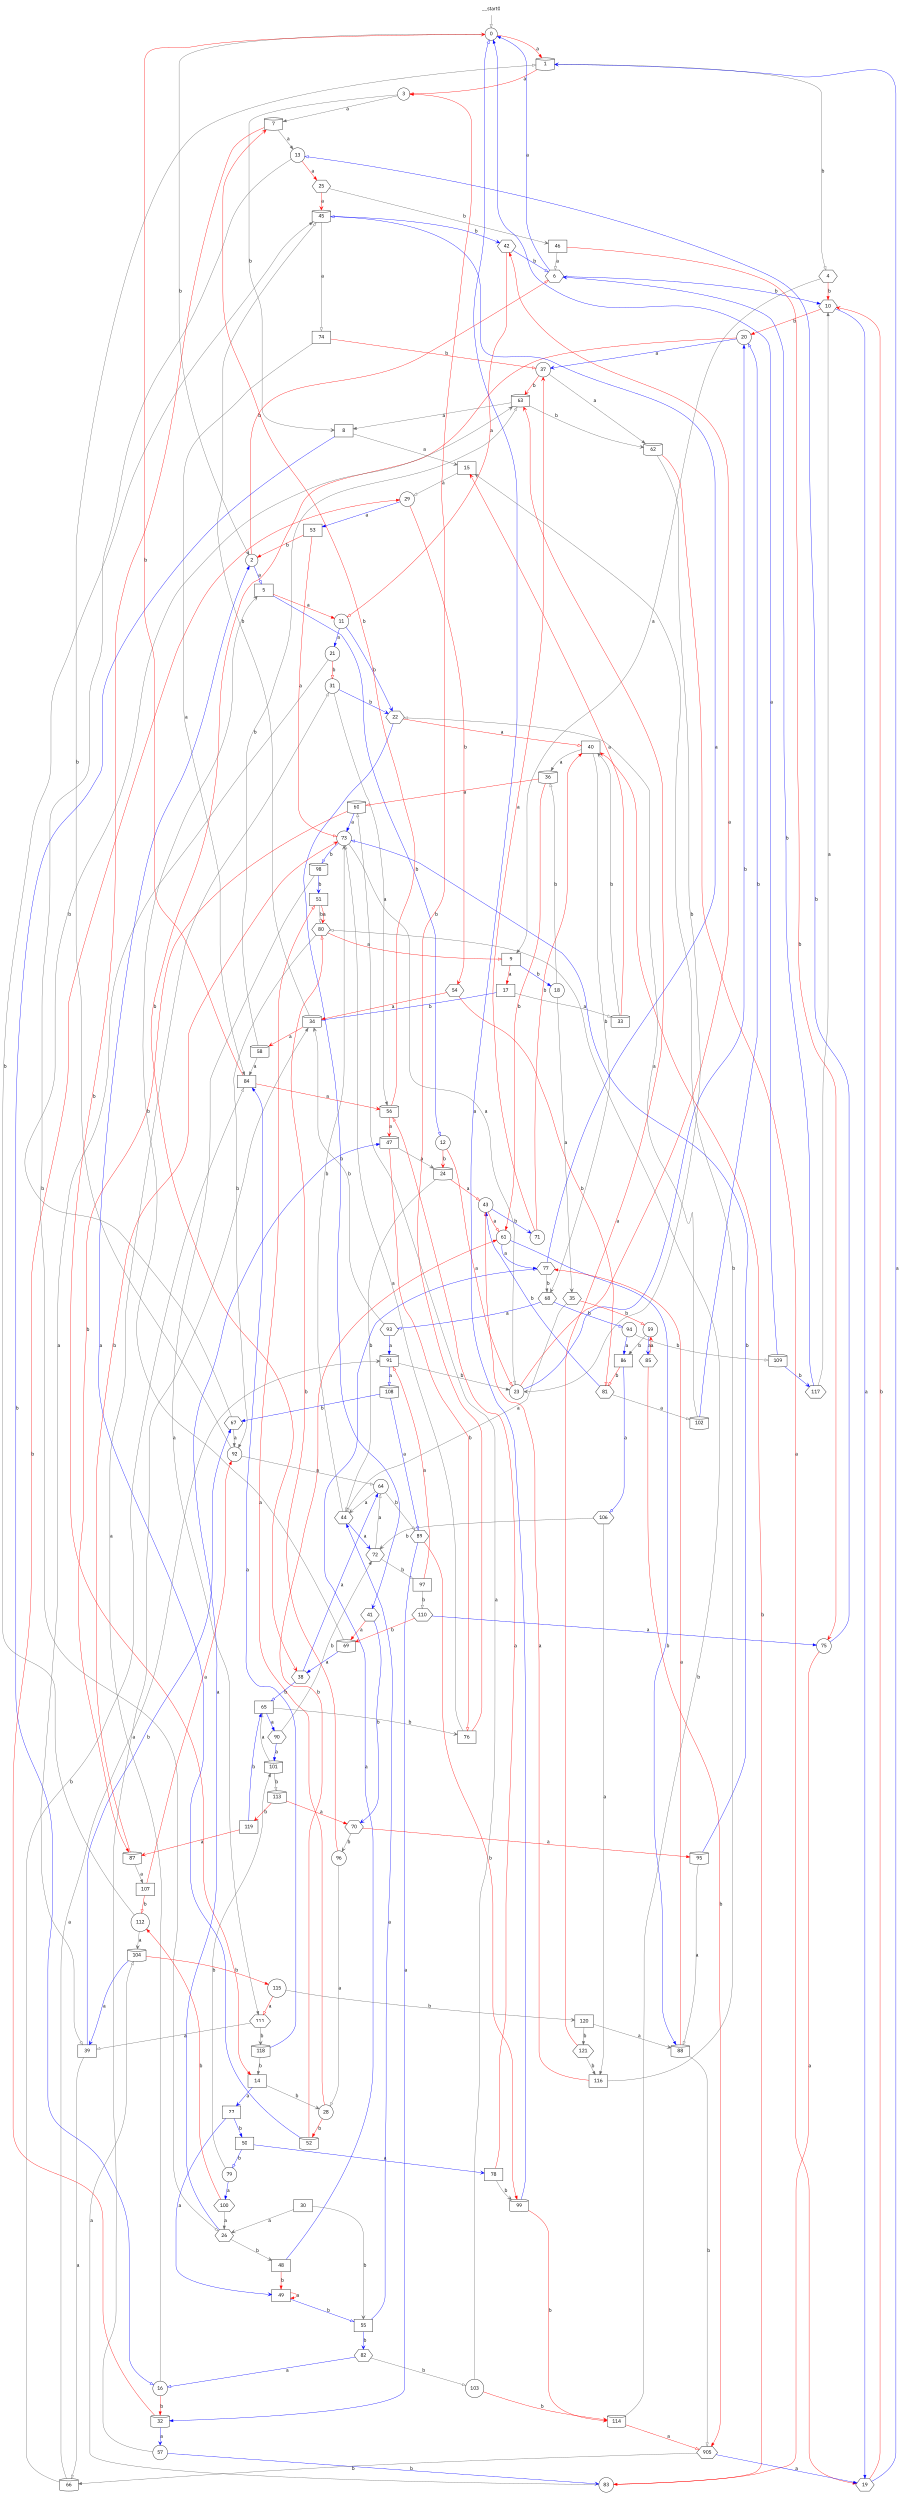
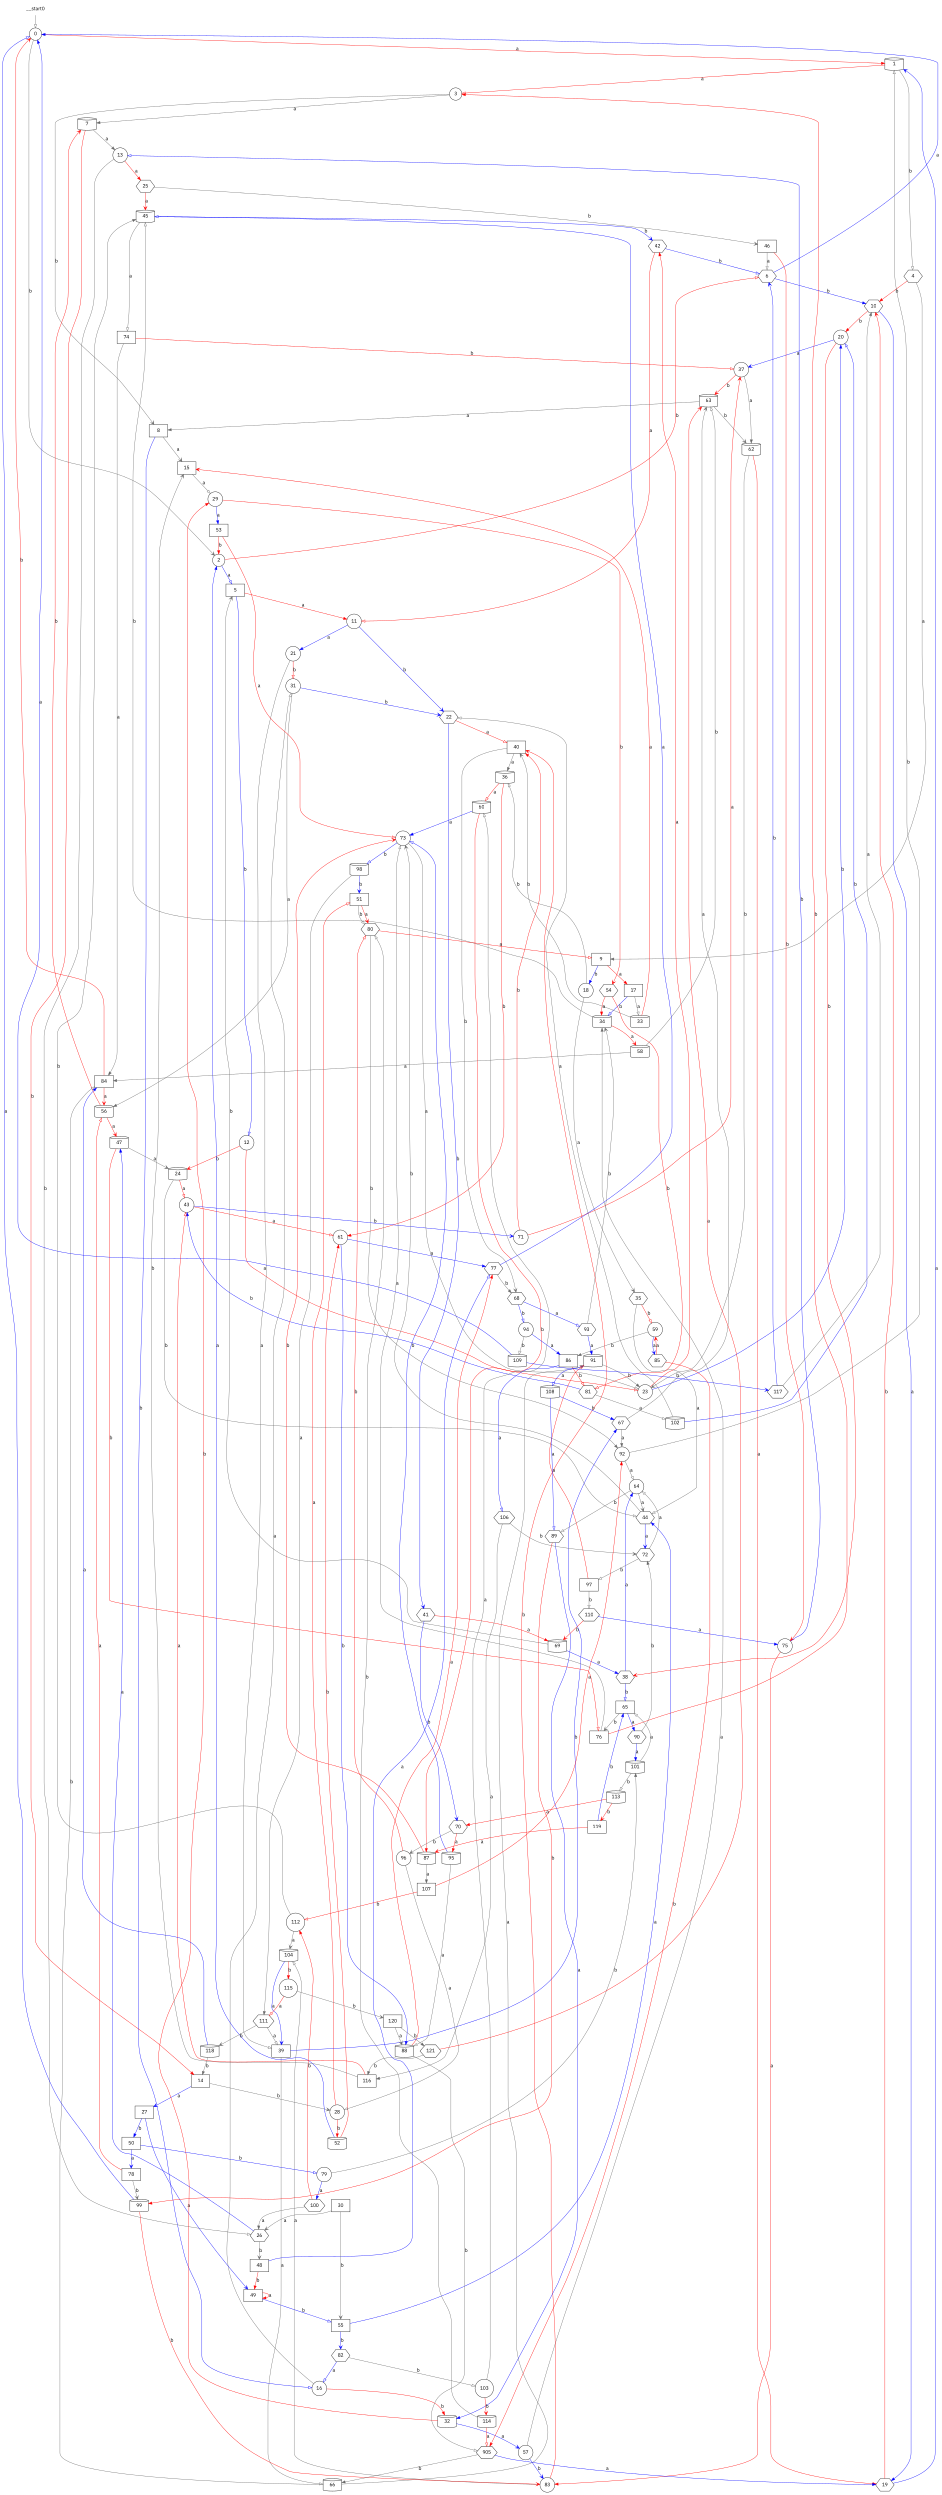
(70, 914) -> (703, 914)
(549, 2330) -> (259, 2456)
